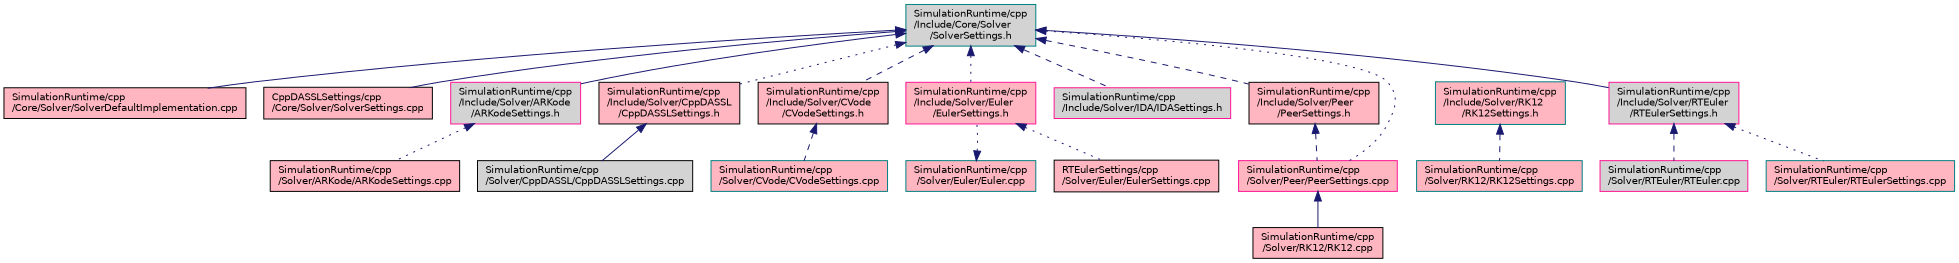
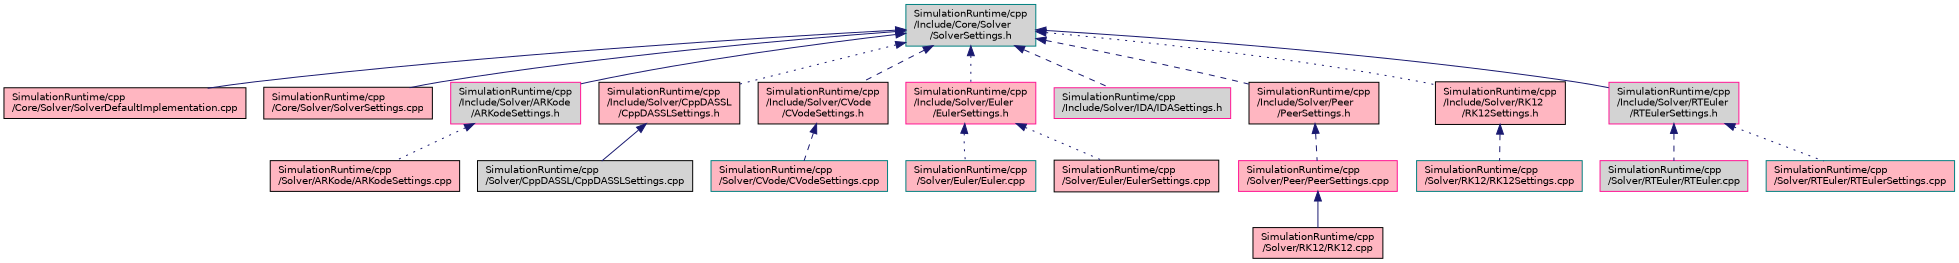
(1291, 55) -> (1241, 54)
(348, 103) -> (348, 103)
(1500, 103) -> (1500, 103)
(978, 137) -> (964, 147)
(1136, 176) -> (1136, 176)
